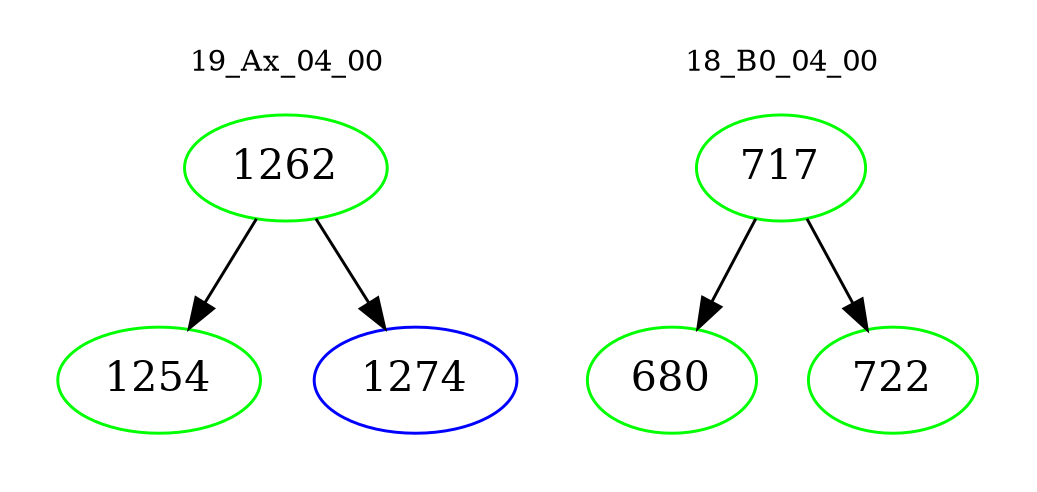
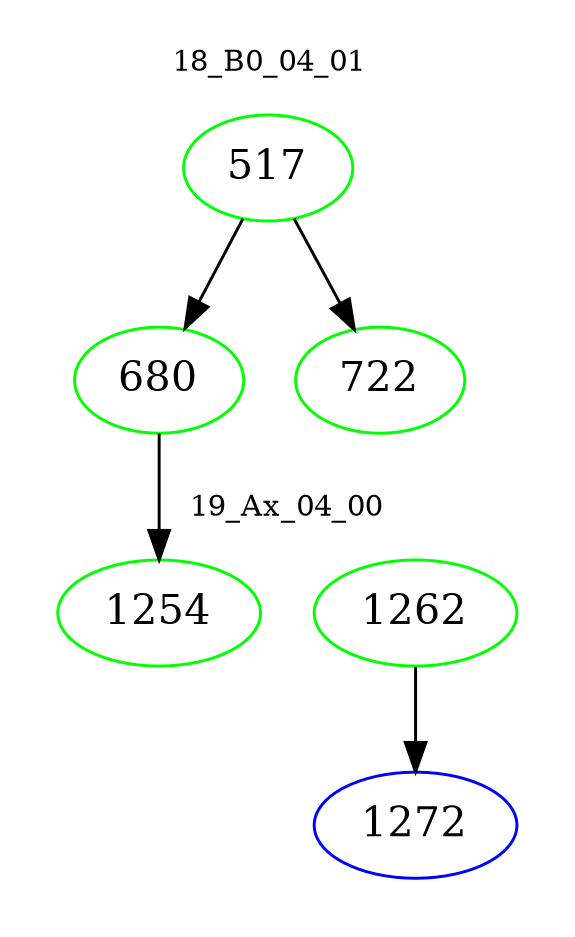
(782, 63) -> (270, 63)
(781, 168) -> (268, 168)
(231, 261) -> (159, 498)
(416, 380) -> (416, 825)
